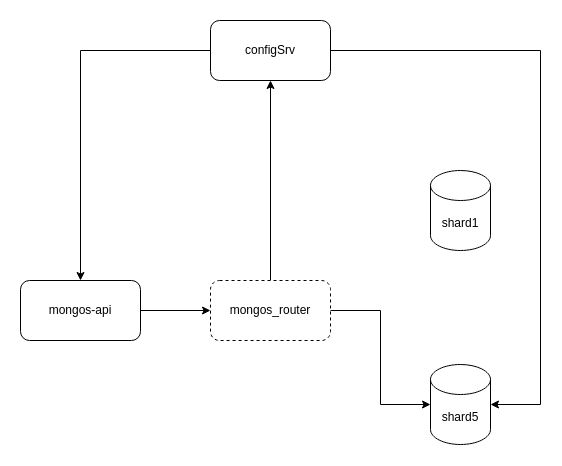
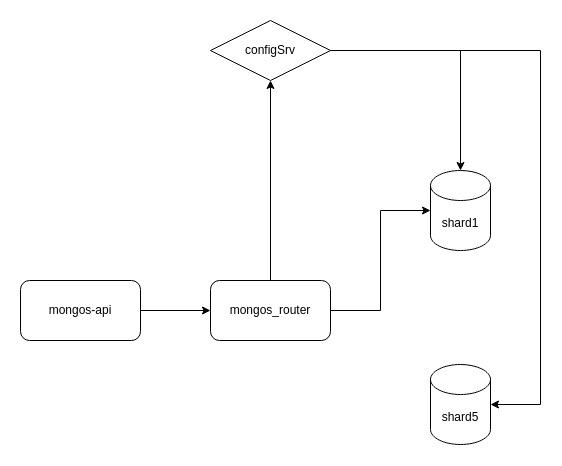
(271, 51) -> (271, 51)
(81, 97) -> (461, 108)
none -> (381, 239)
(271, 311) -> (271, 311)
(381, 380) -> none
